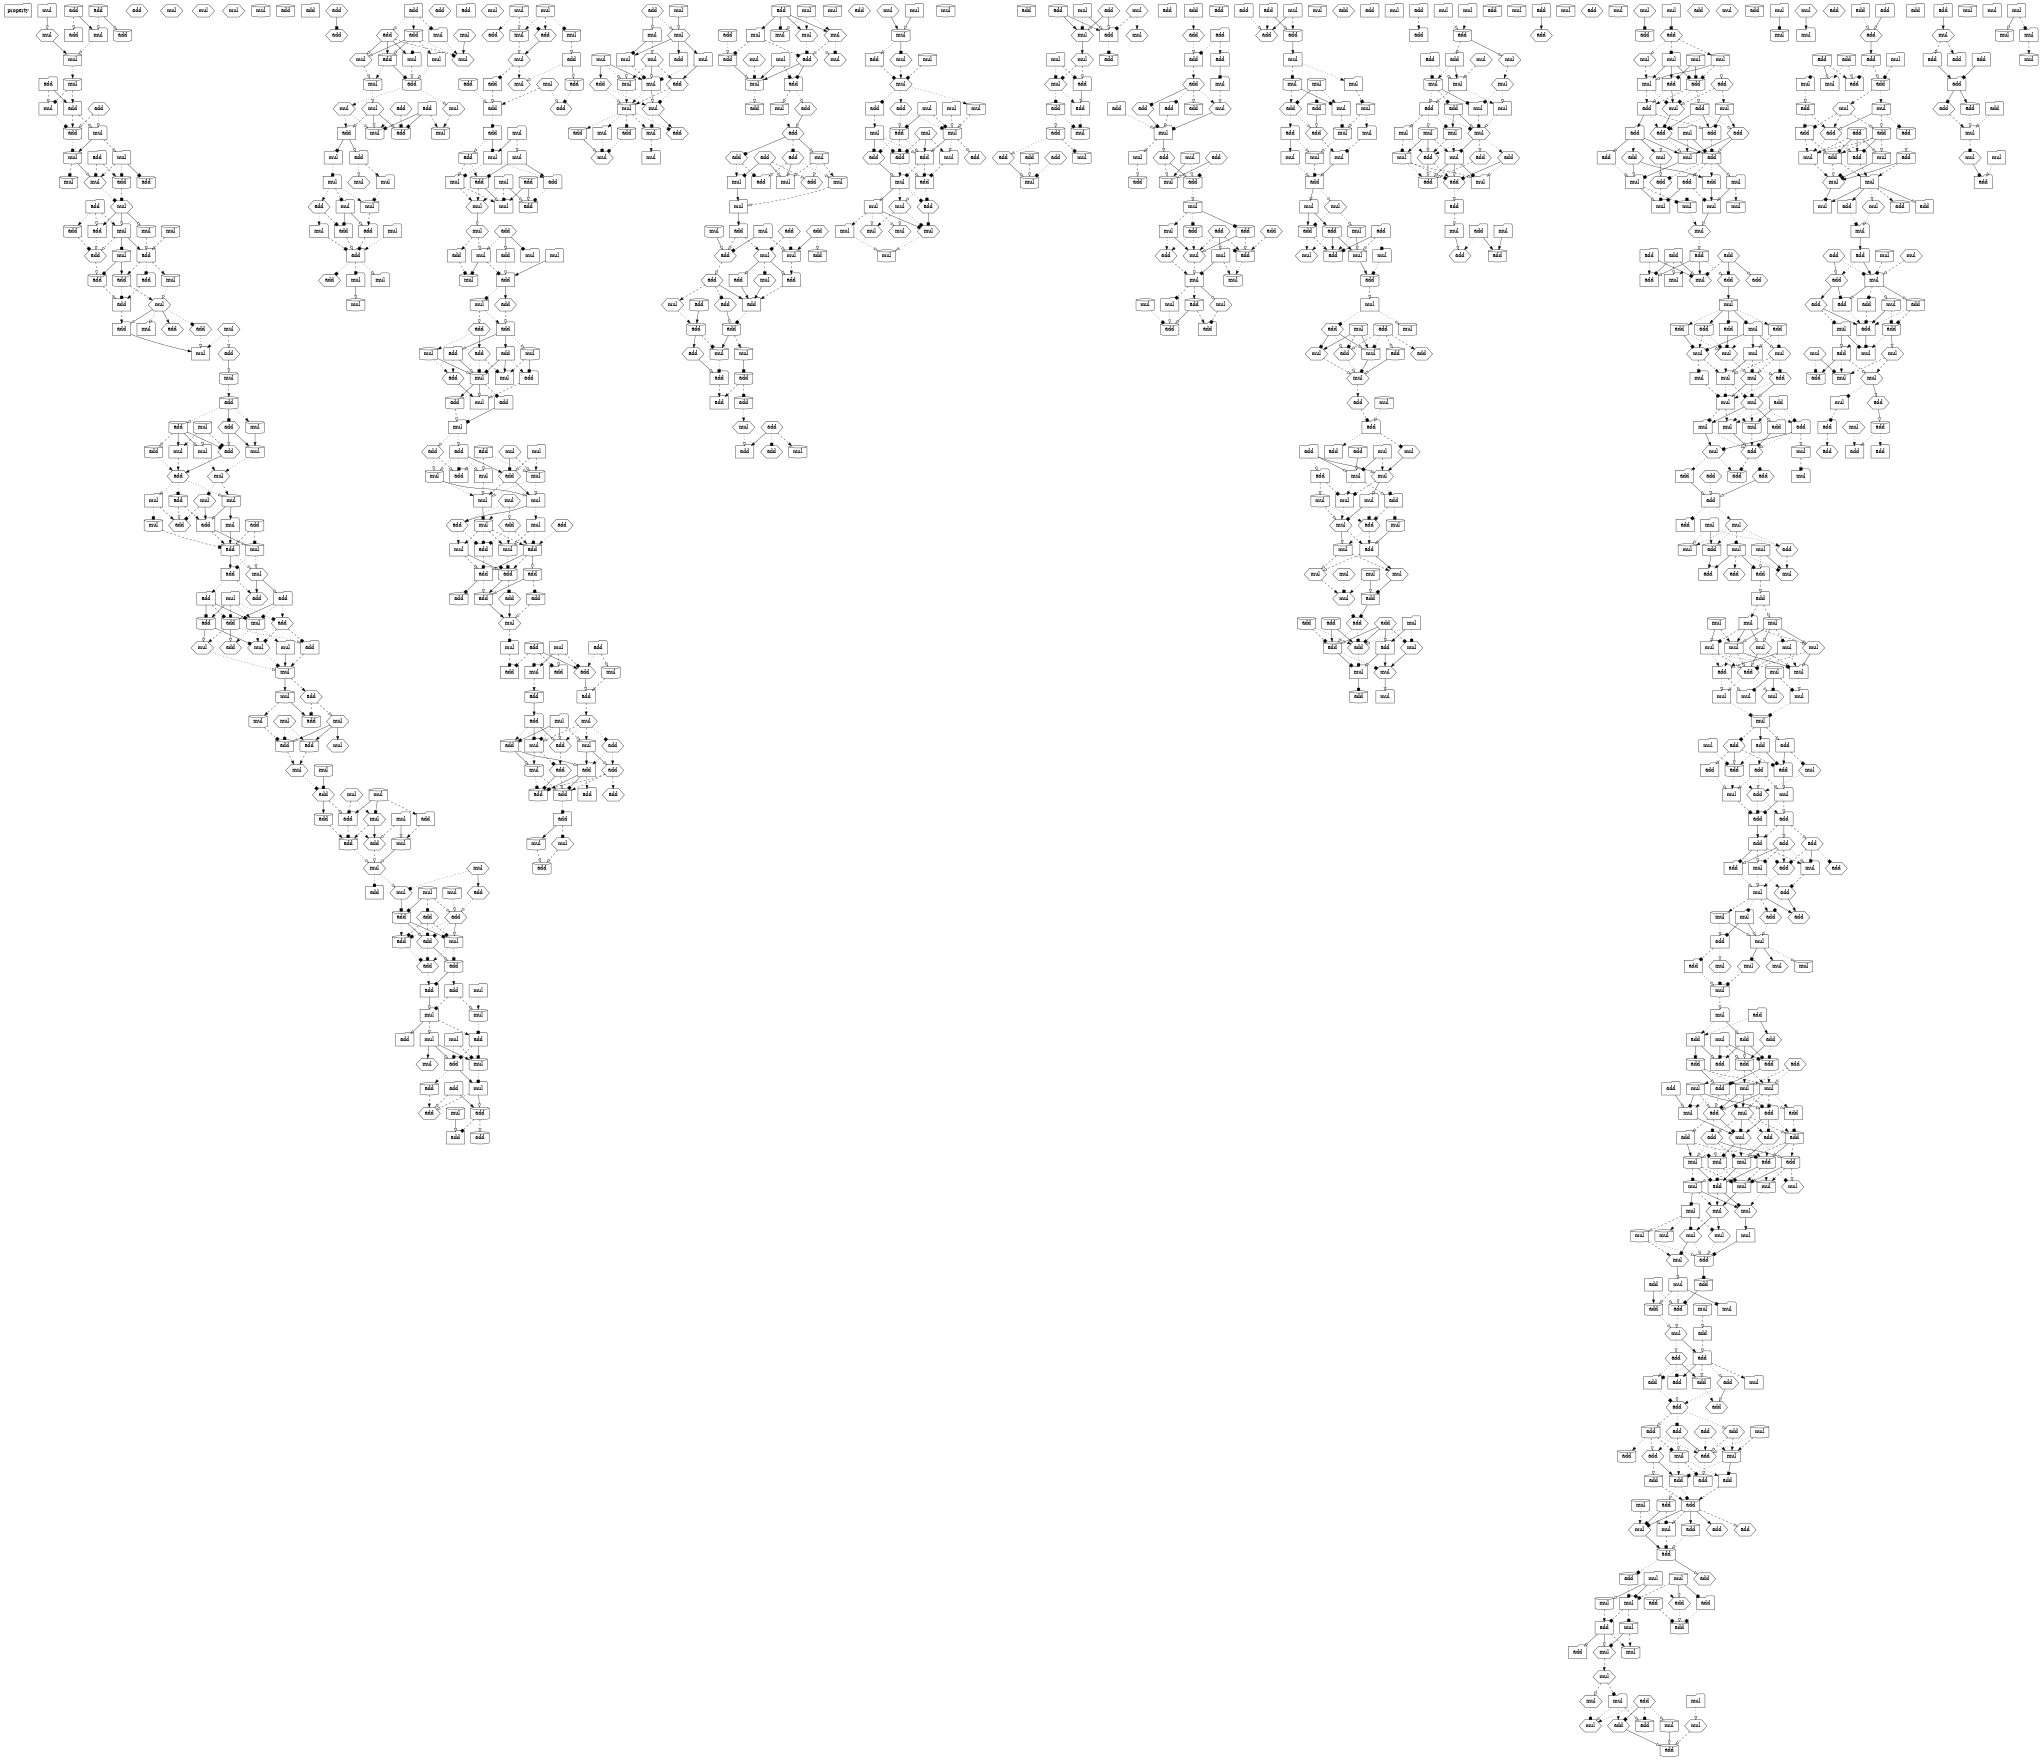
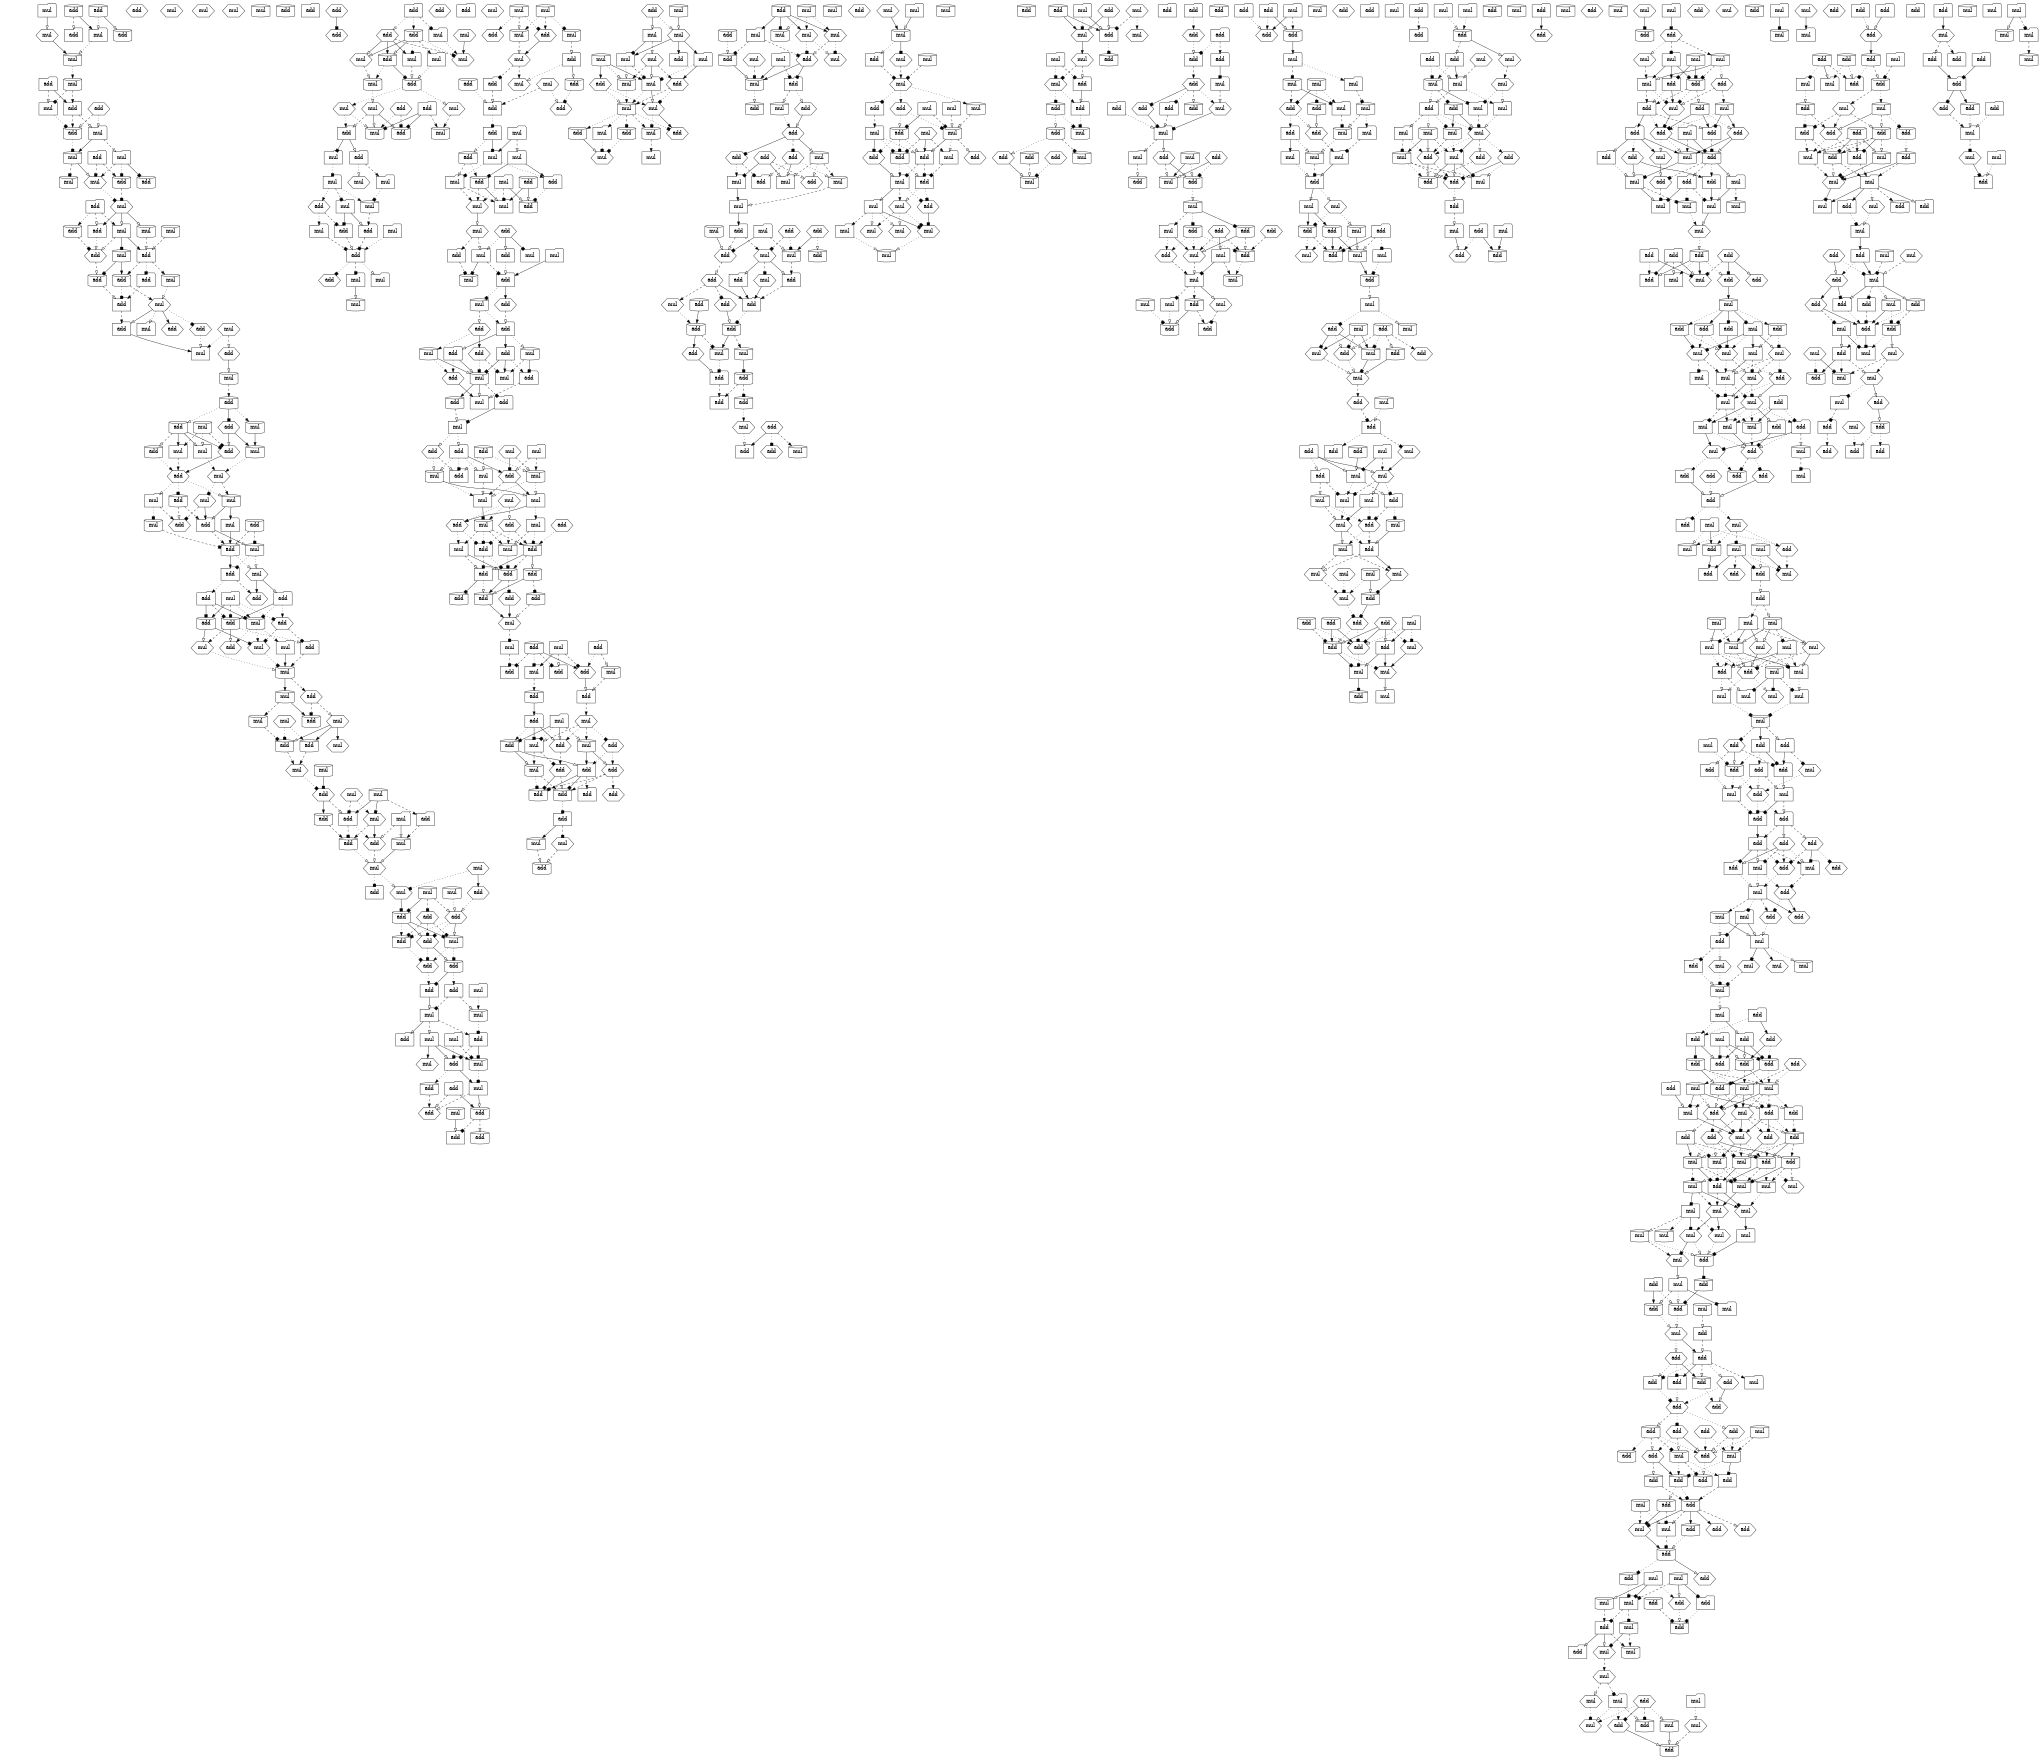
(18, 11) -> none
